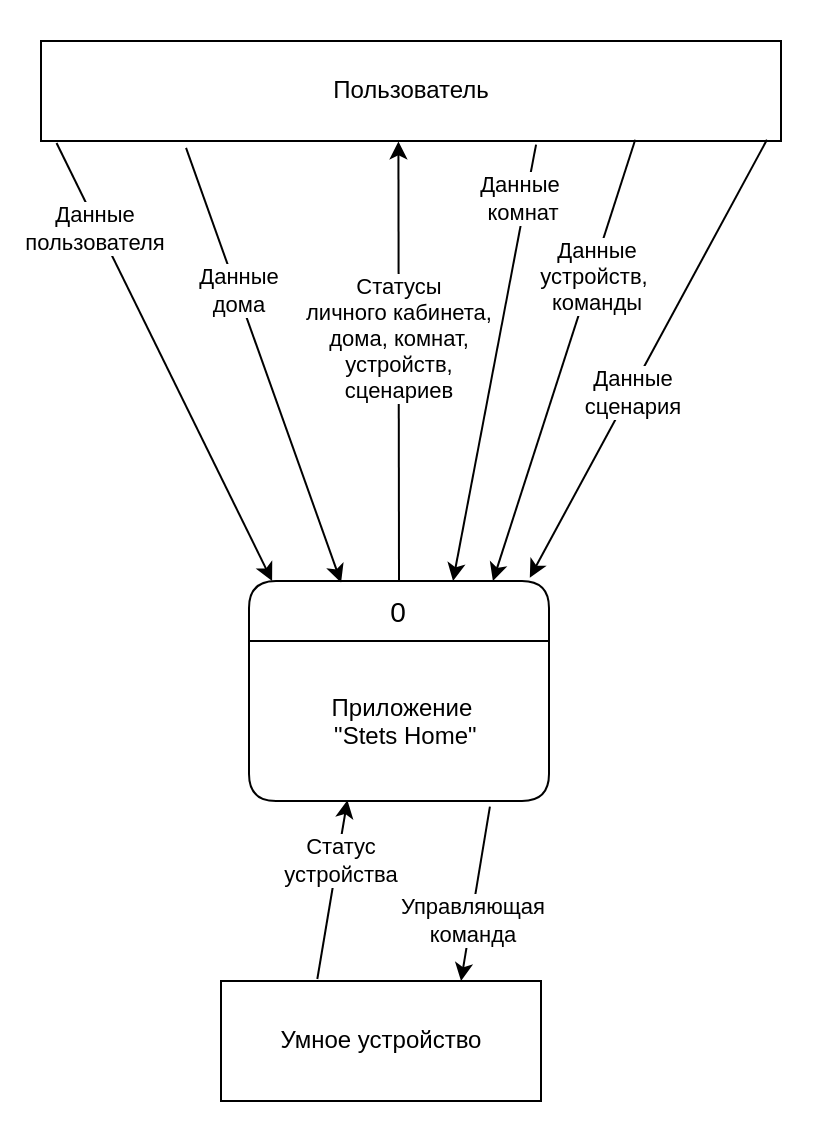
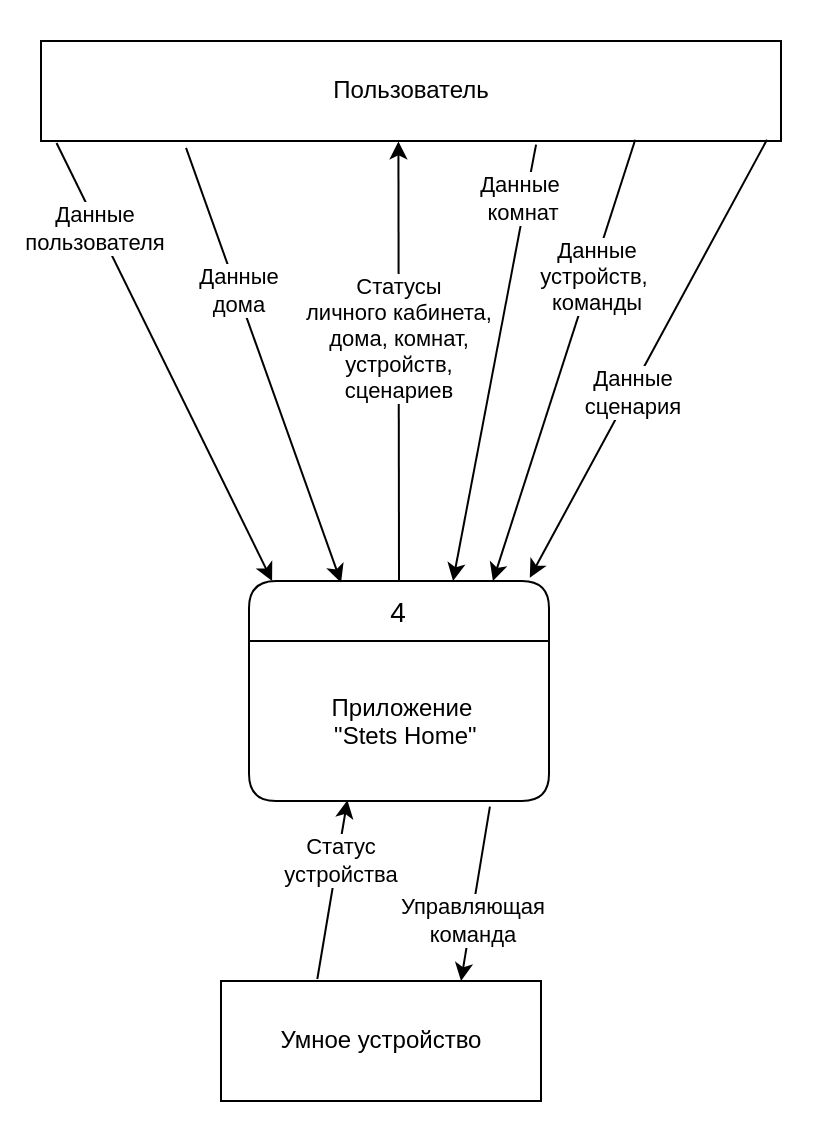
(398, 613) -> (398, 613)
